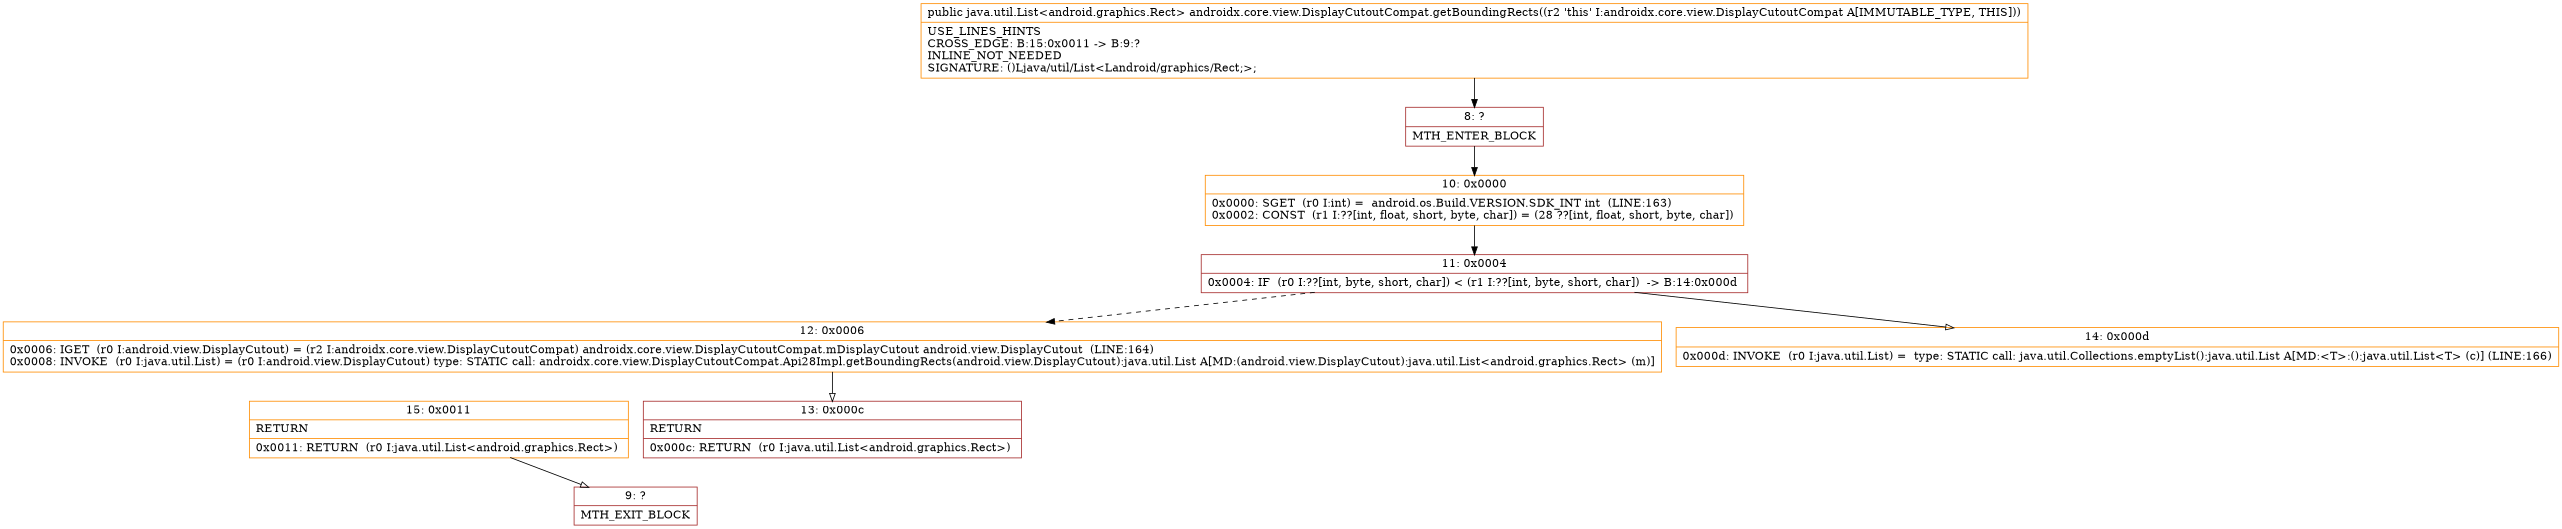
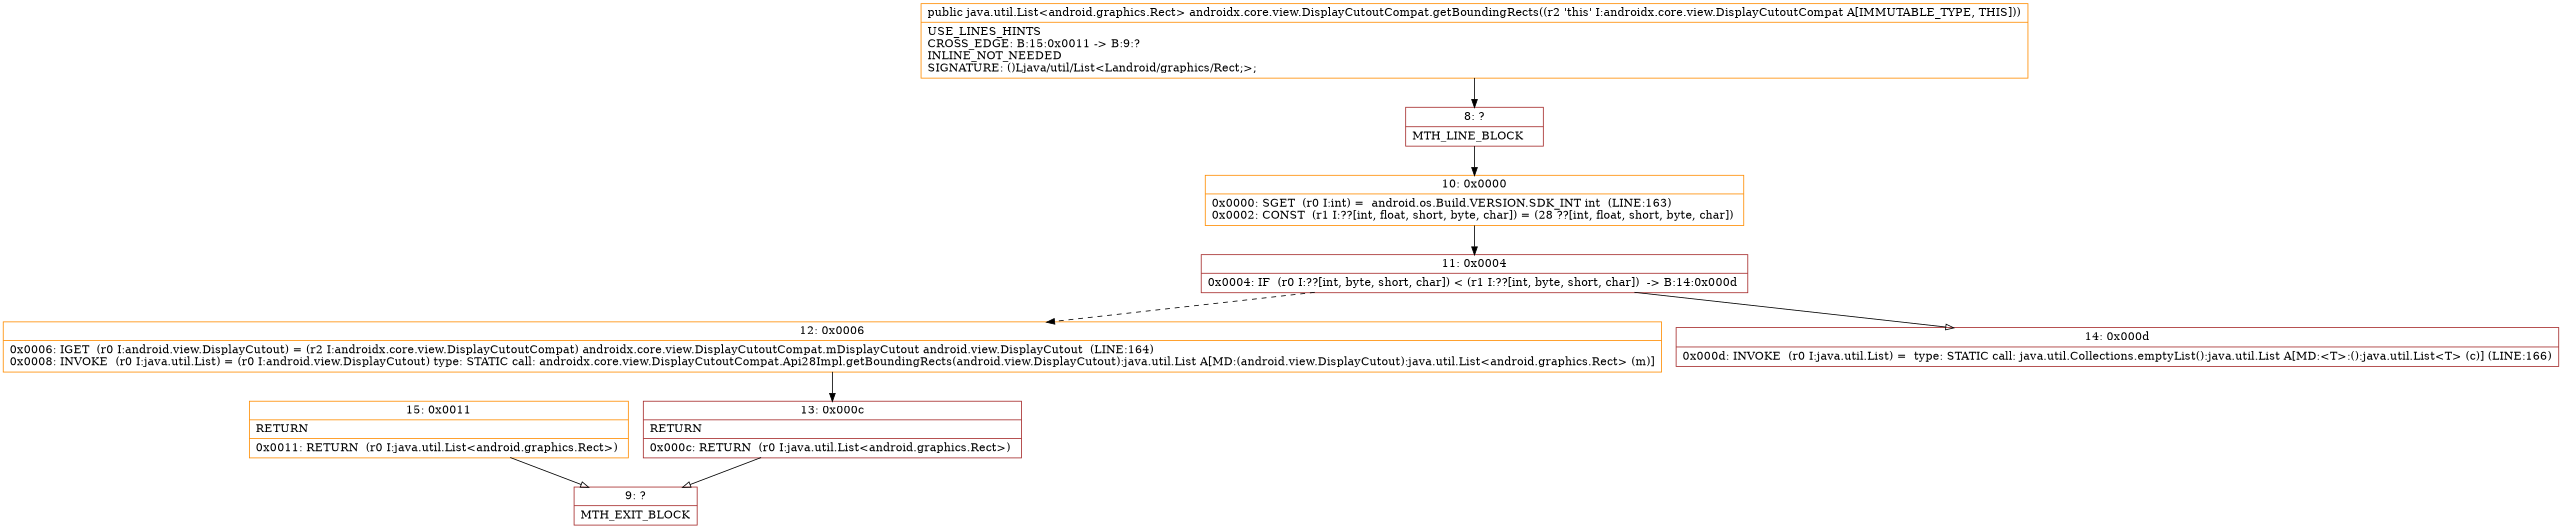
(1475, 136) -> (1468, 136)
(2117, 347) -> (2117, 347)
(832, 383) -> (832, 383)
none -> (726, 471)
